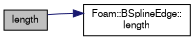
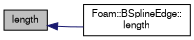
(60, 14) -> (70, 27)
